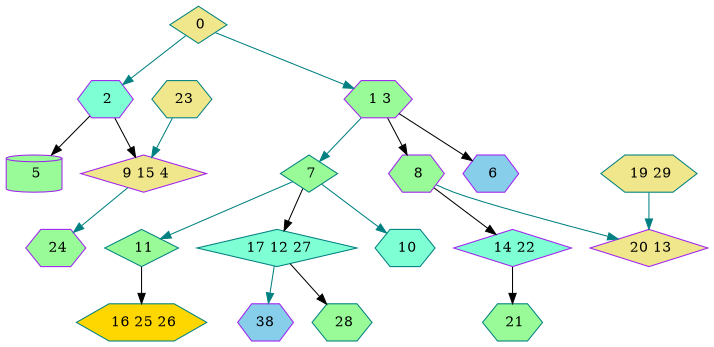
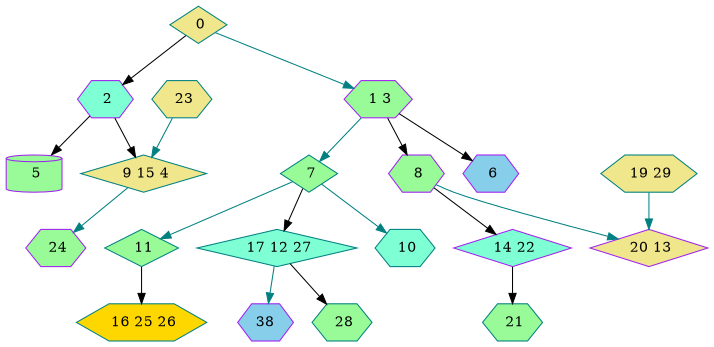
(158, 57) -> (158, 57)
(144, 174) -> (144, 174)
